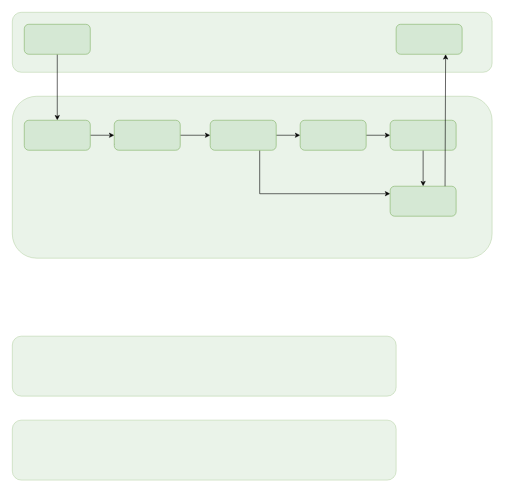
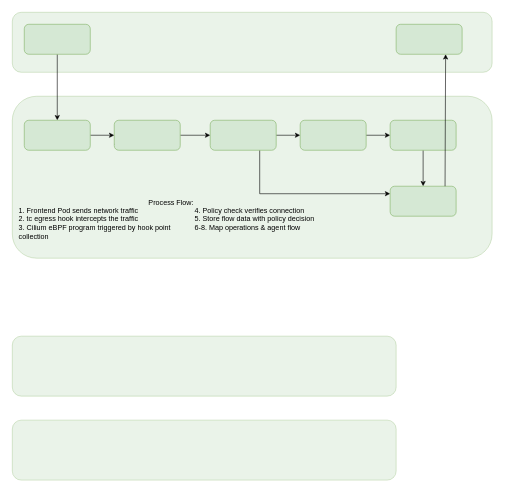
none -> (171, 219)
